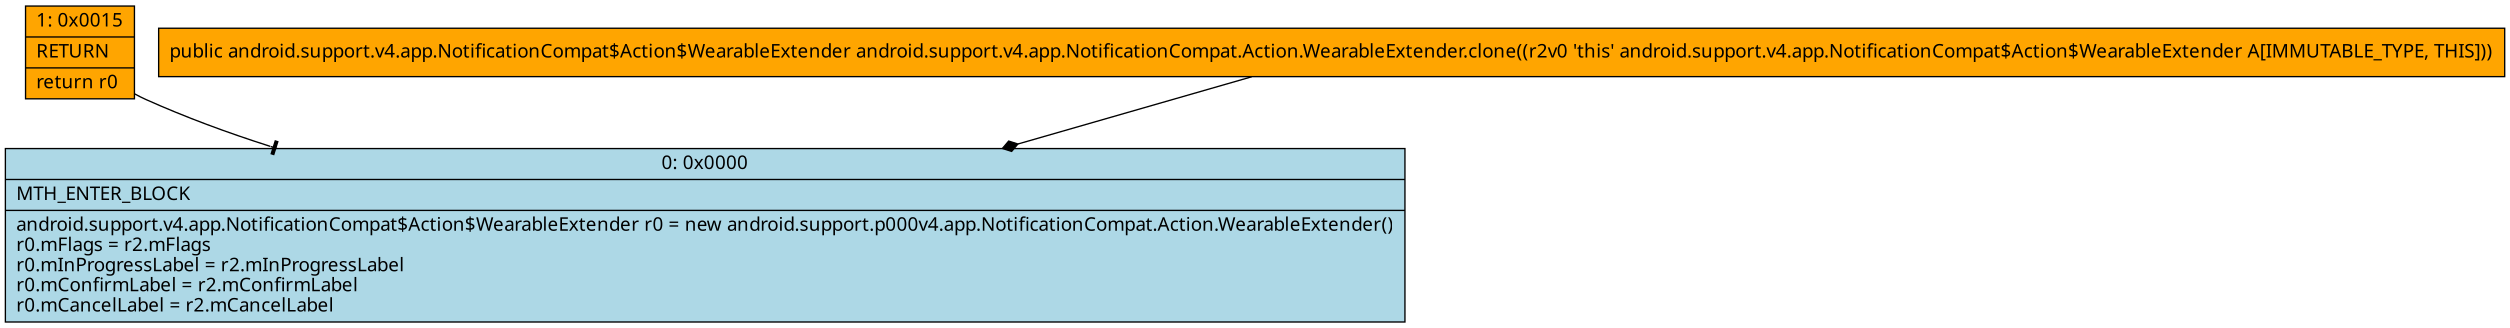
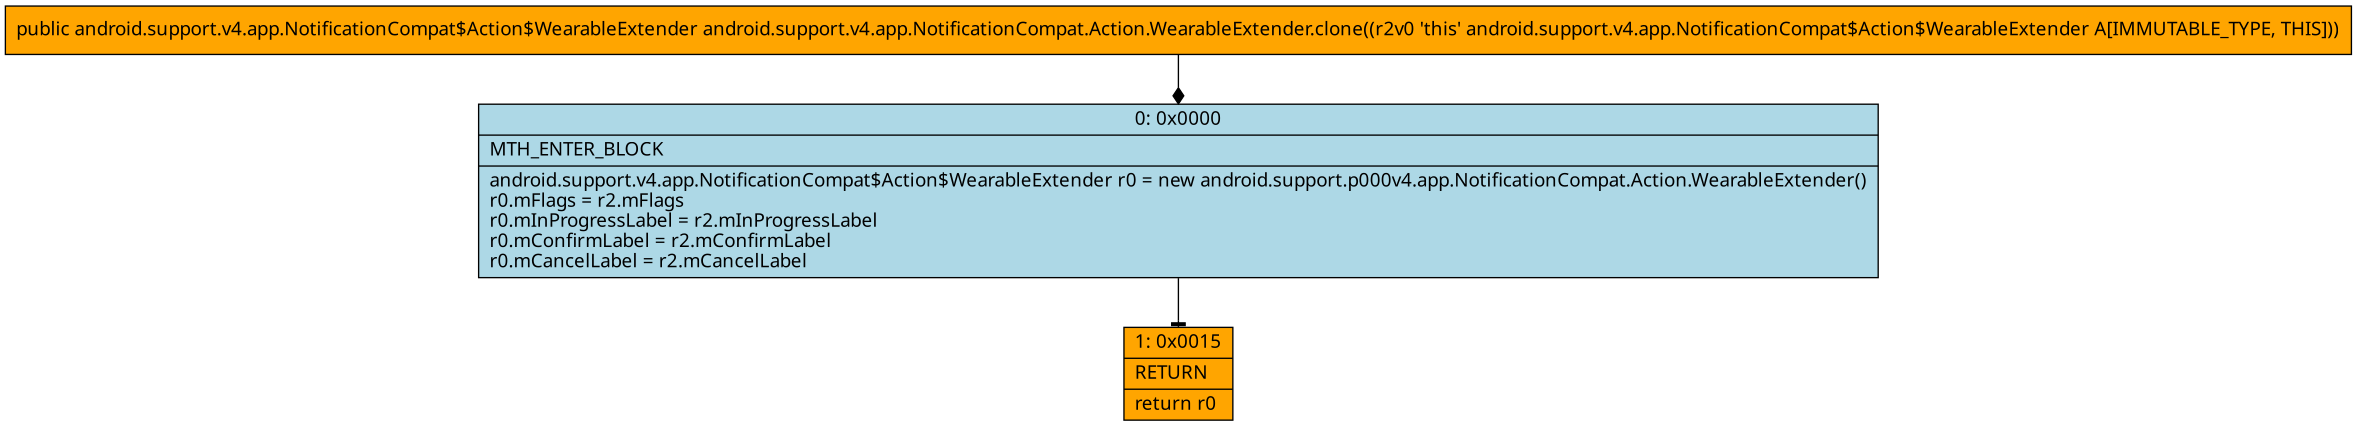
(201, 122) -> (1178, 299)
